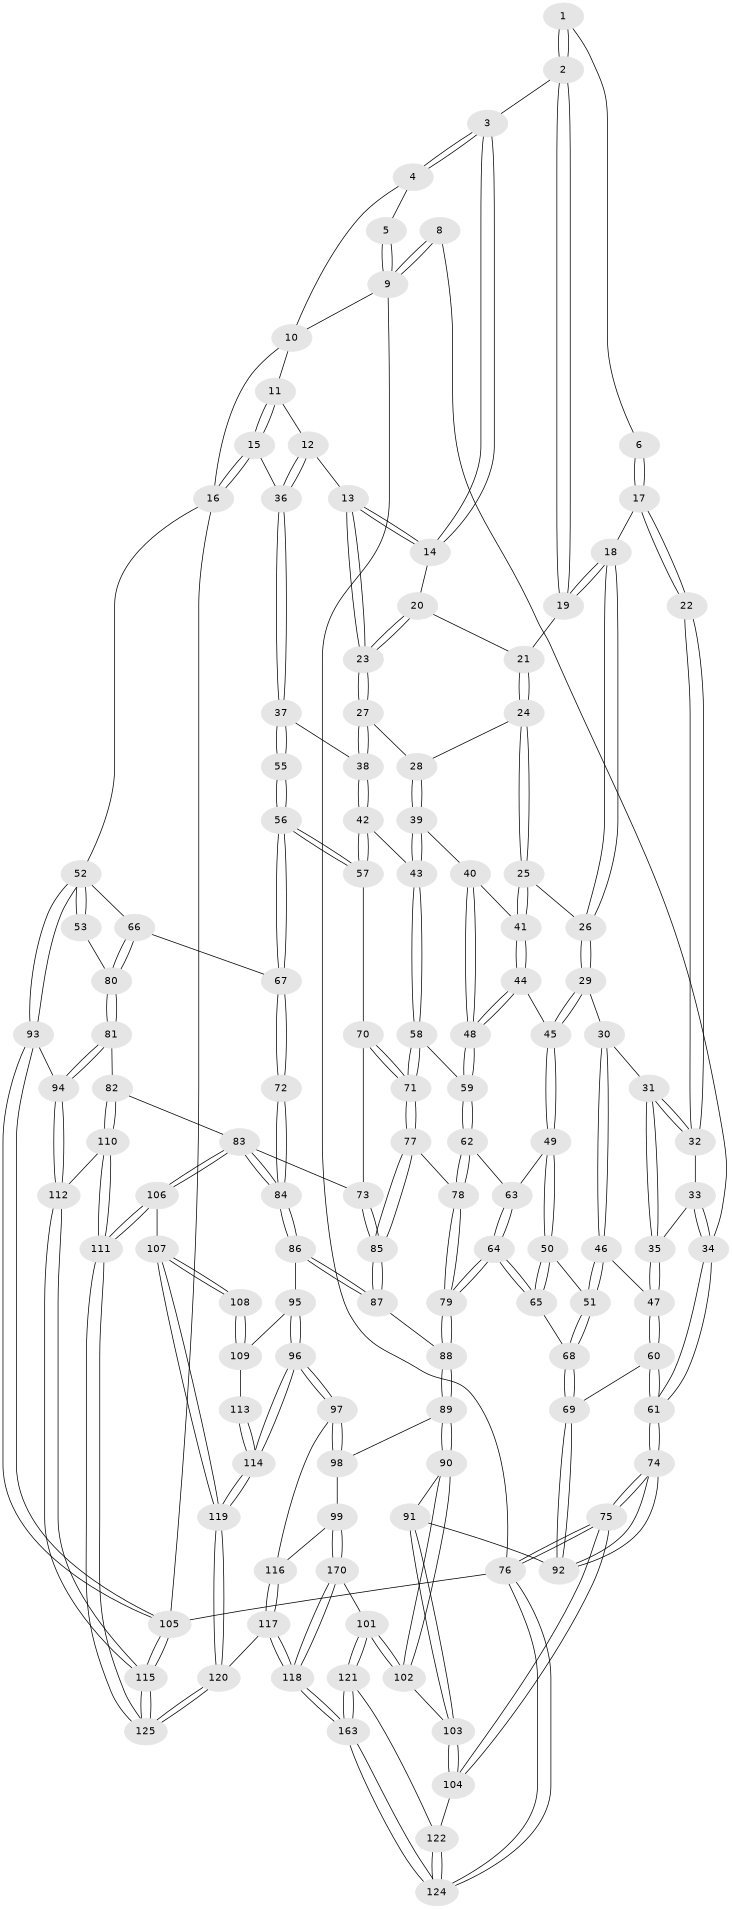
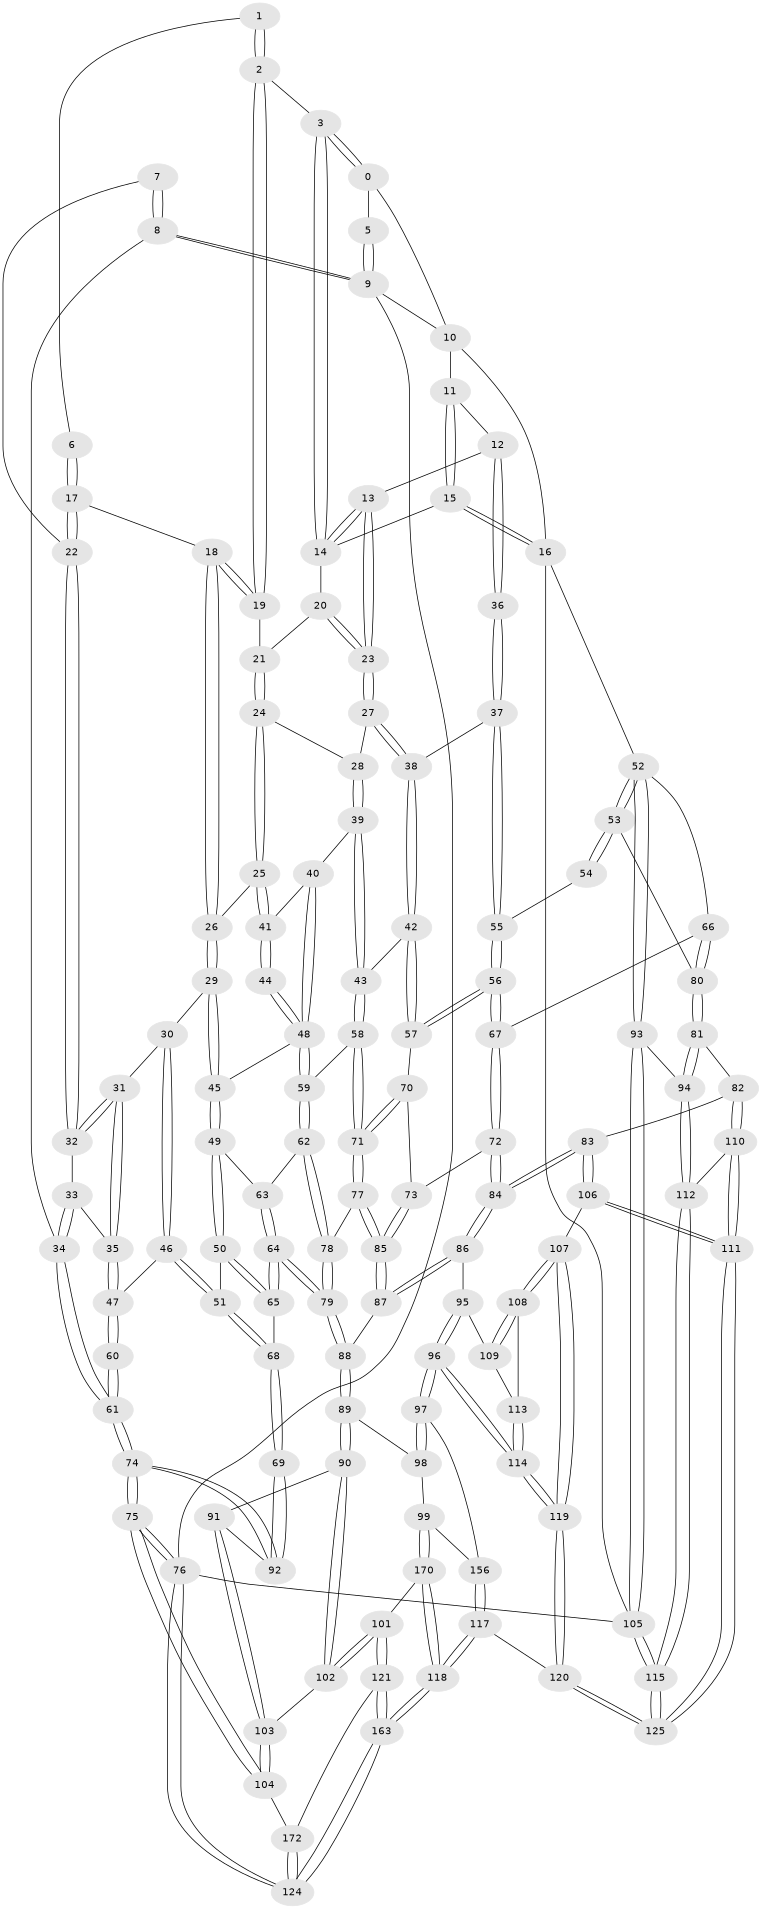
none -> (158, 177)
(413, 177) -> (368, 177)
(268, 472) -> (386, 526)
none -> (587, 874)
(536, 1008) -> (260, 1062)
(302, 1169) -> (455, 1168)
none -> (518, 1356)
(612, 1383) -> none
(275, 1571) -> (480, 1571)
(437, 1839) -> (293, 1839)
